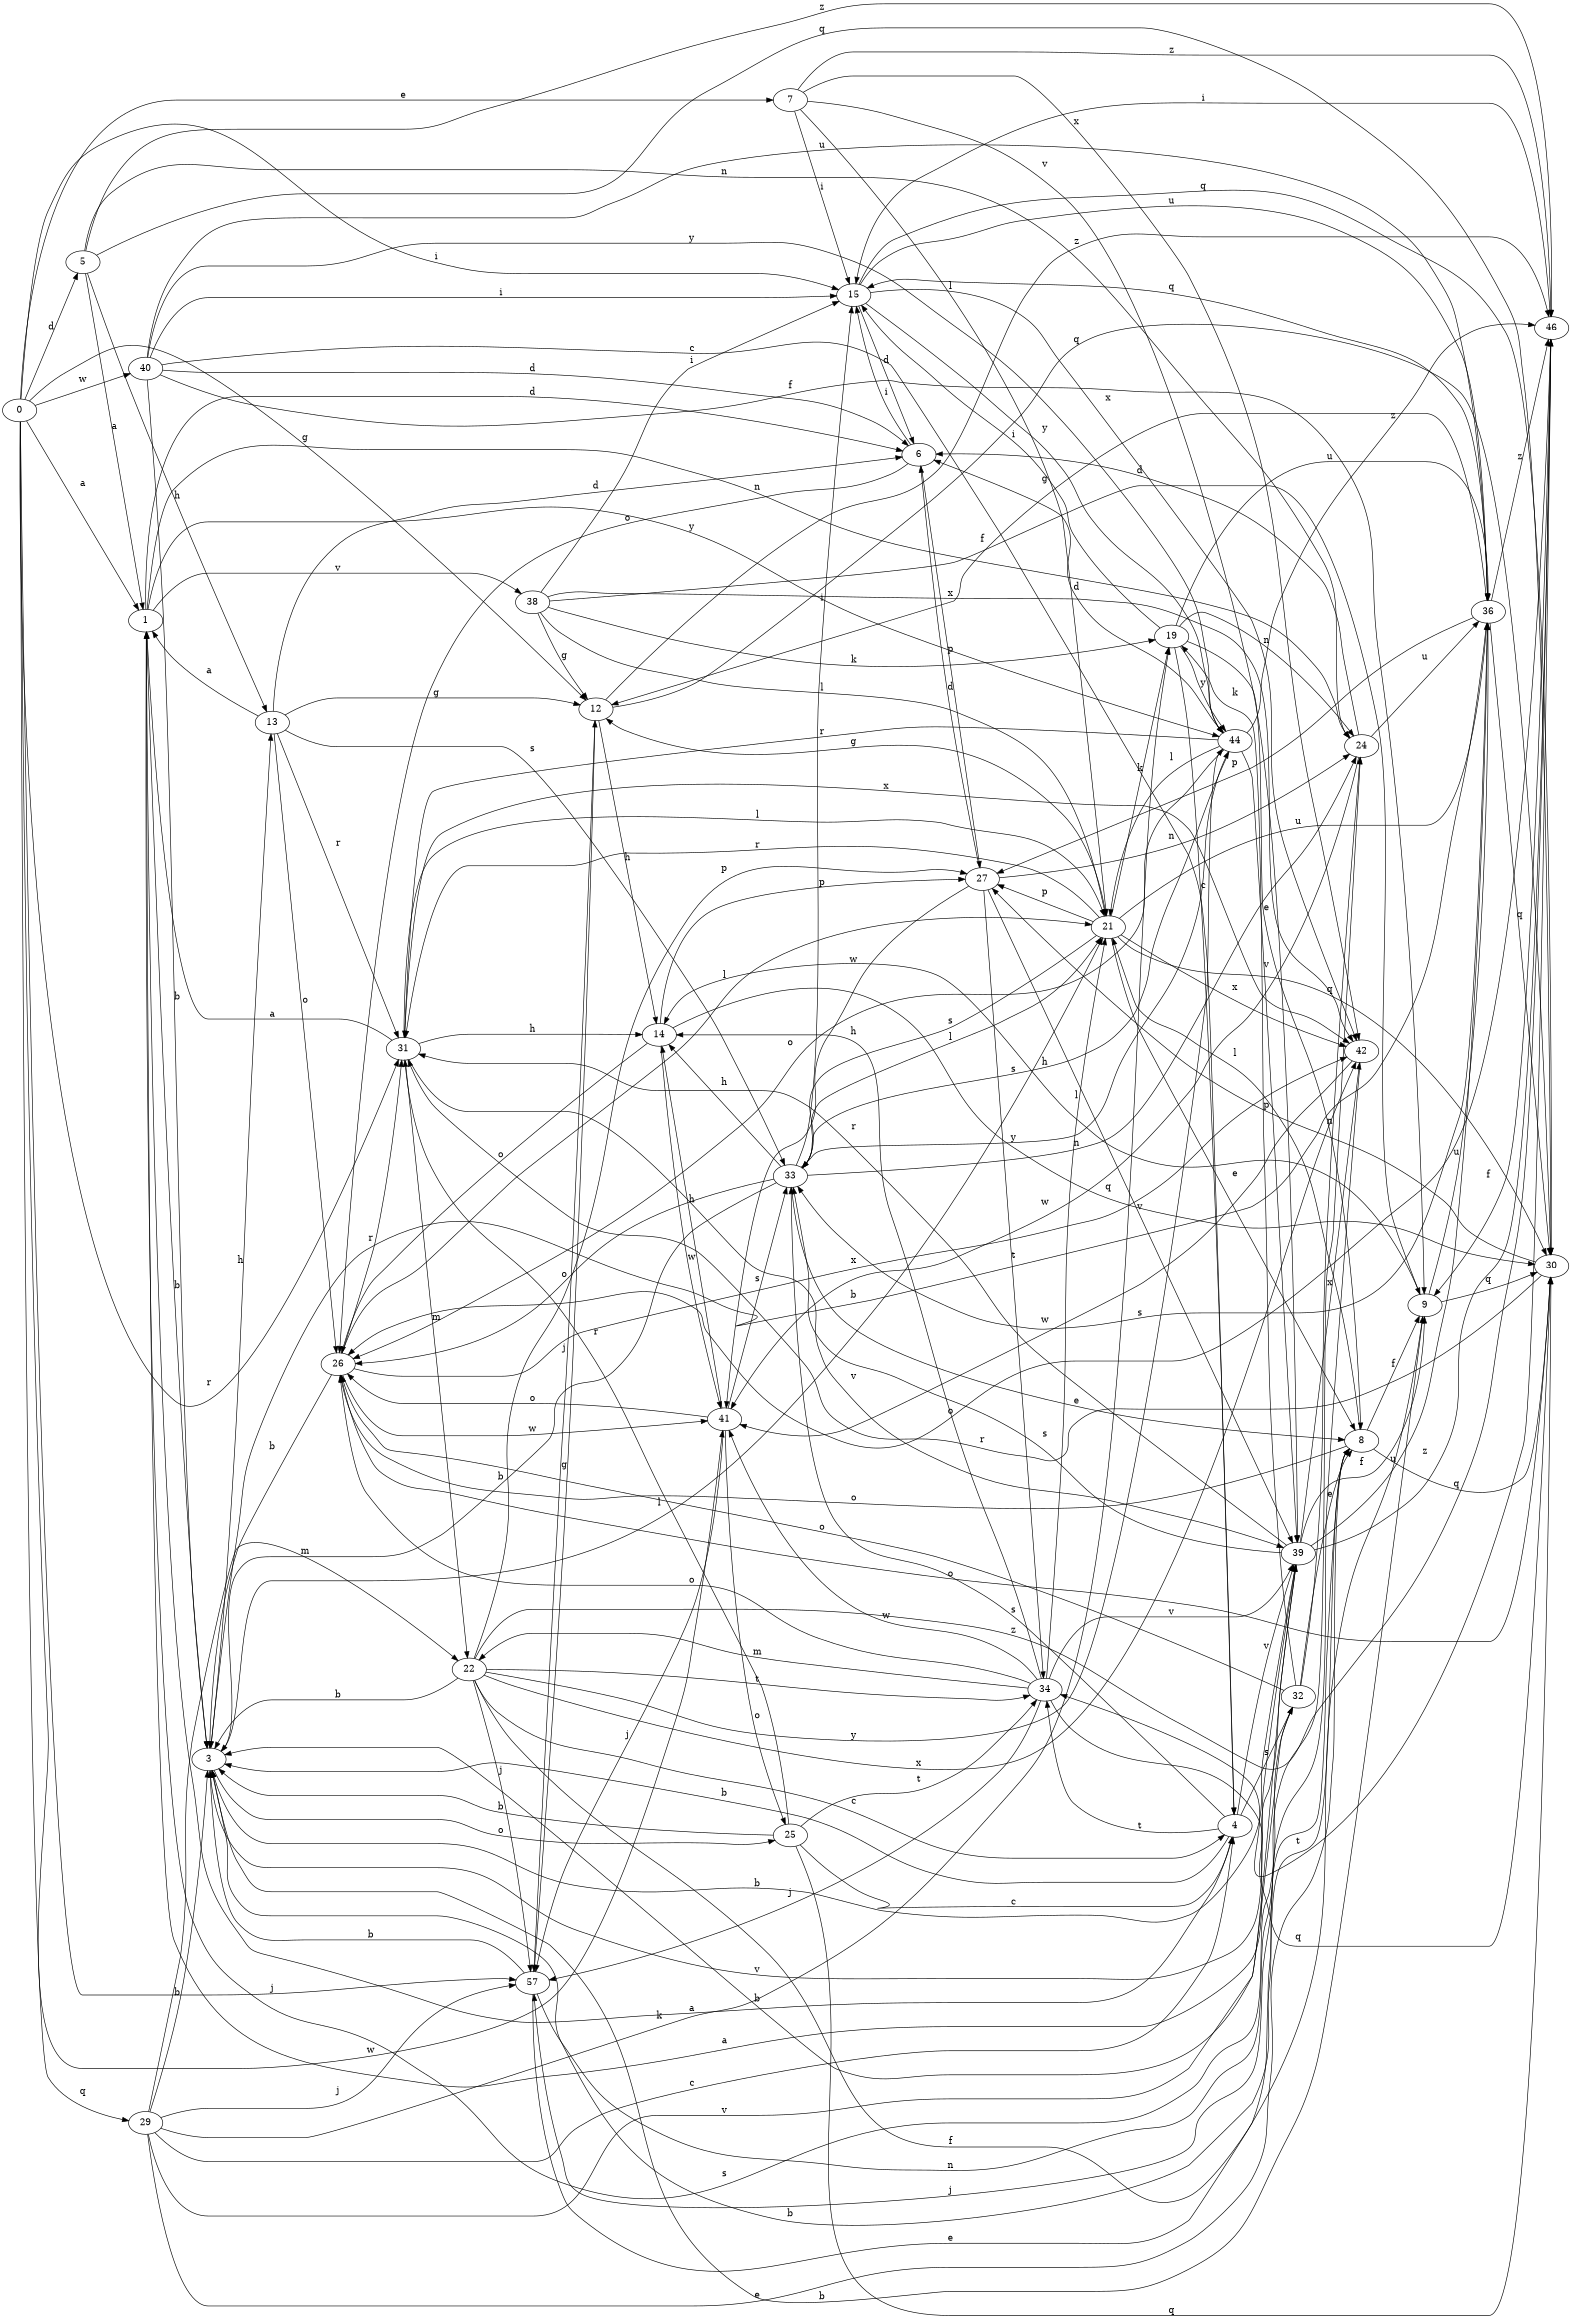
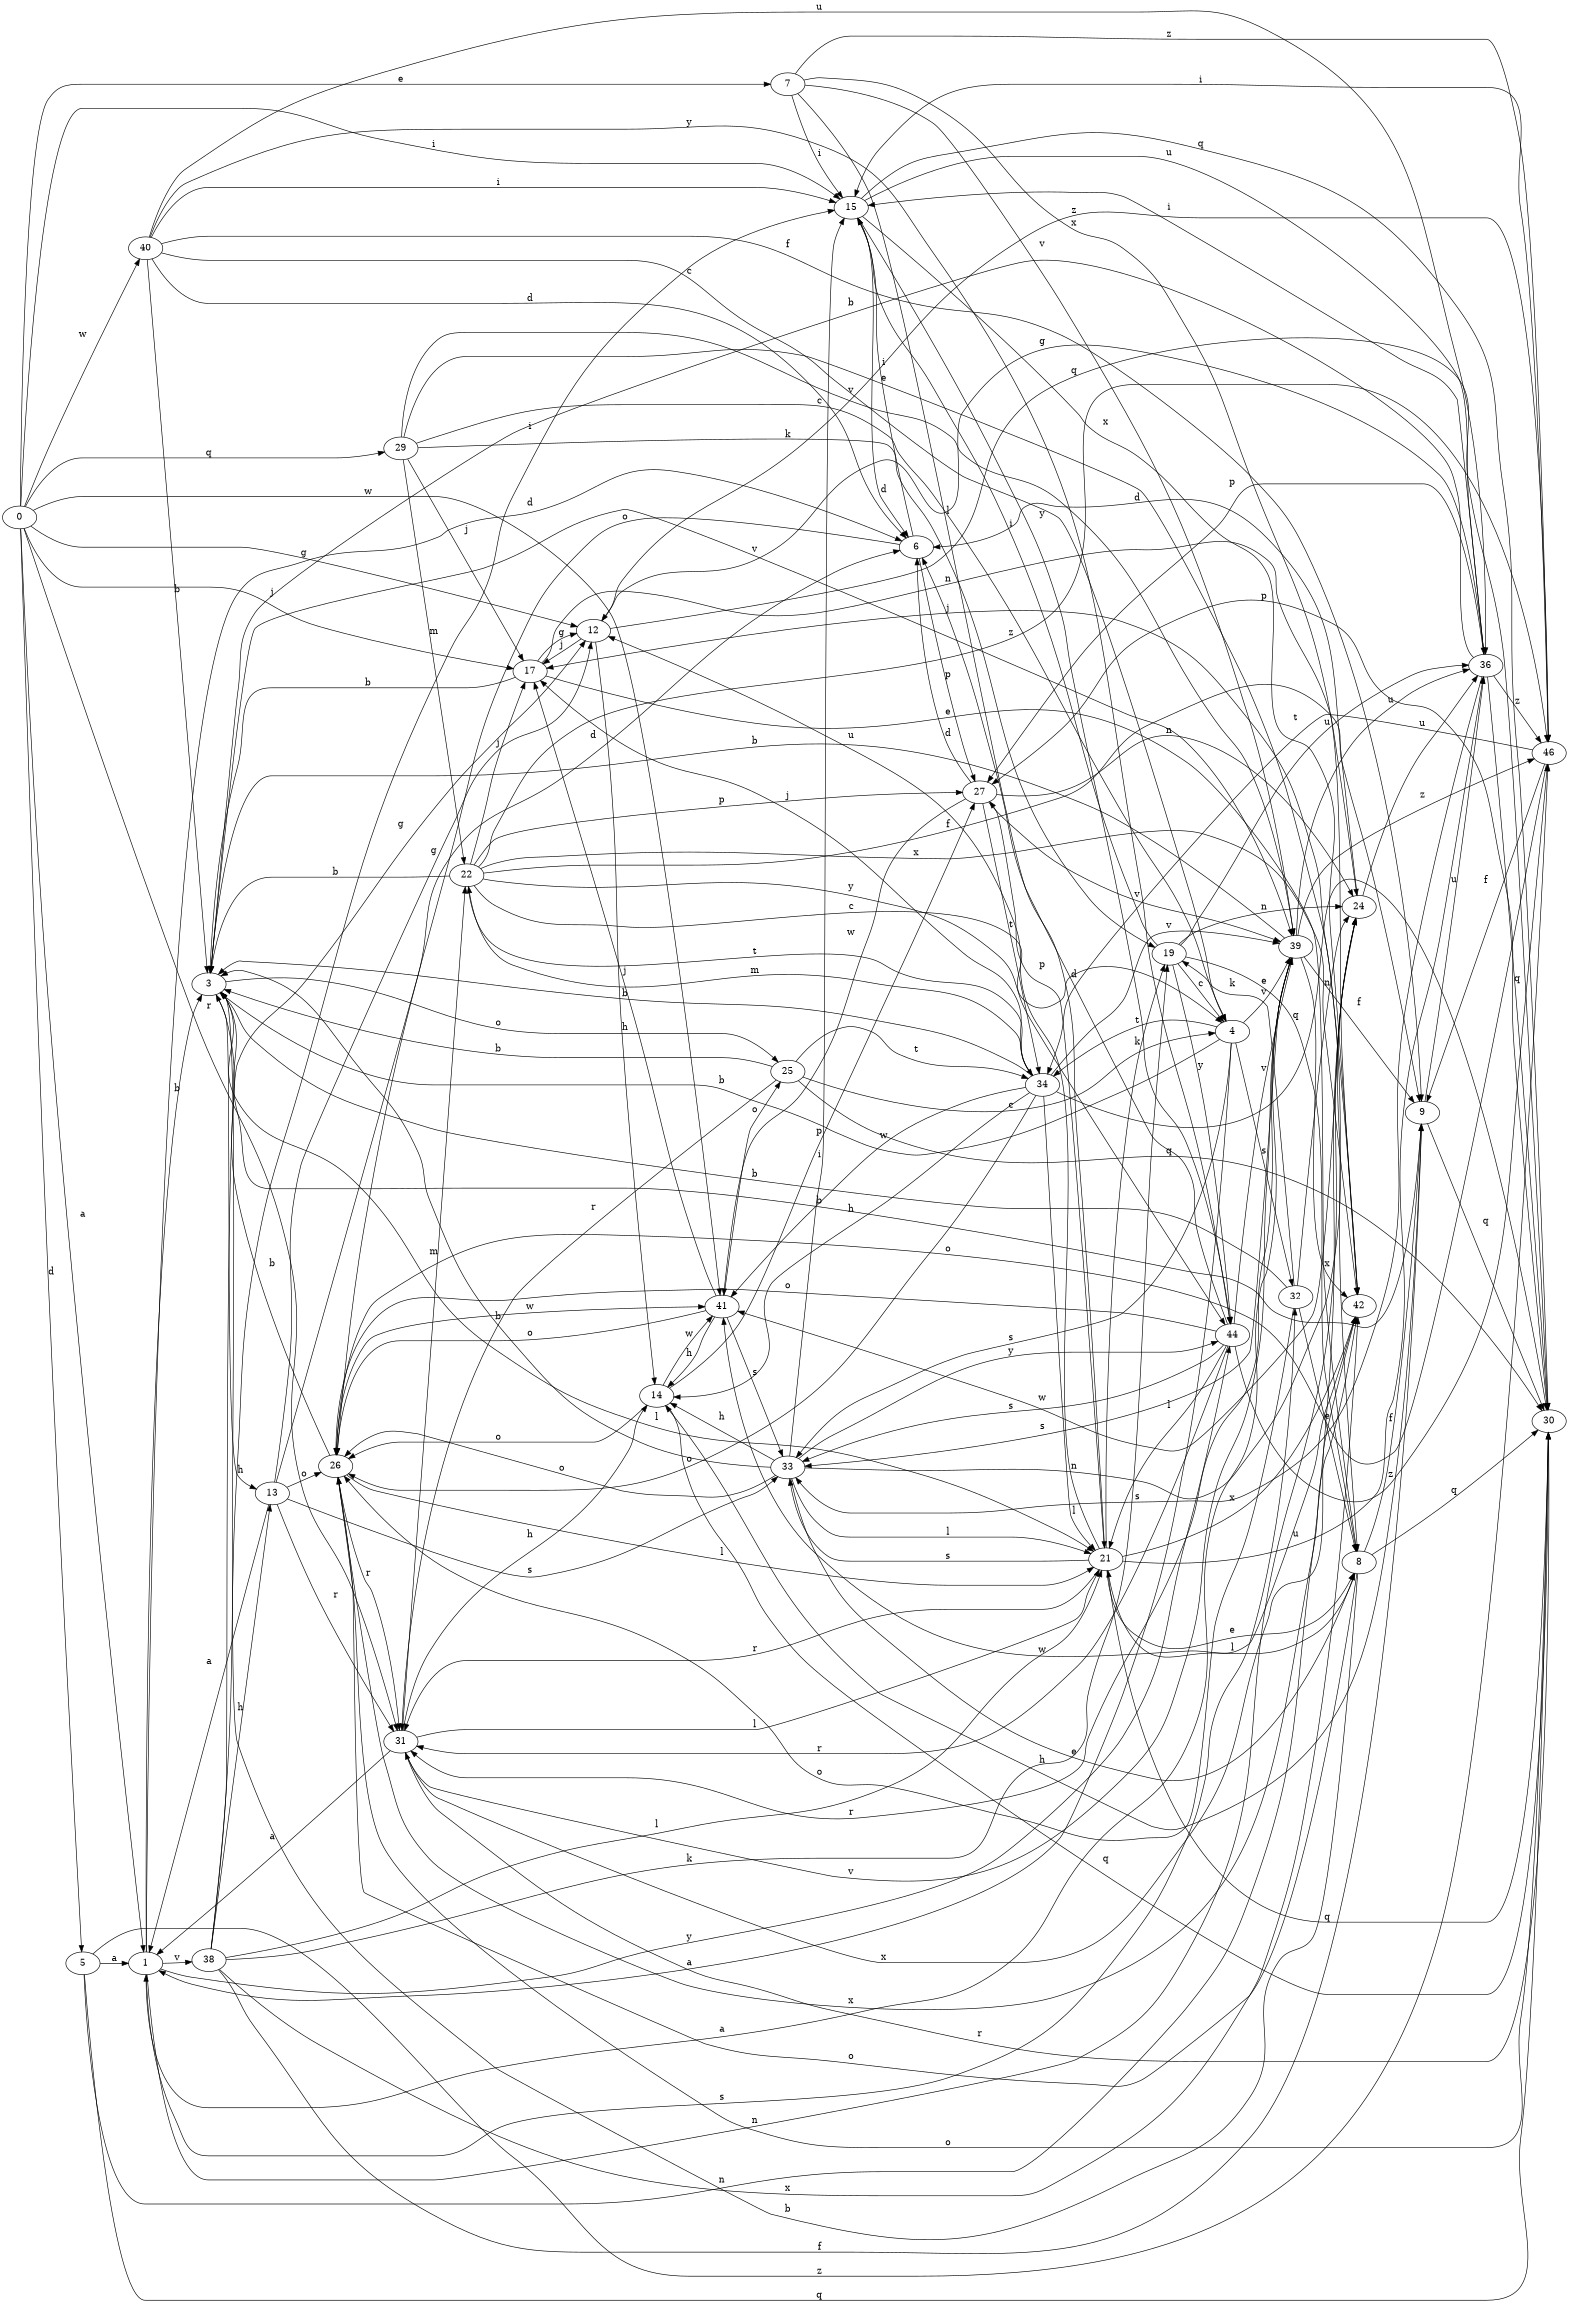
(1172, 287) -> (1169, 207)
(167, 480) -> (240, 1730)
(854, 742) -> (851, 736)
(189, 1947) -> (652, 1001)
(533, 1983) -> (530, 671)
